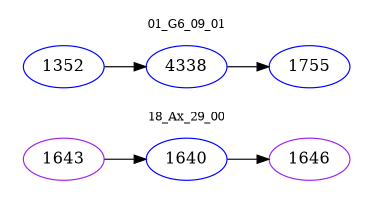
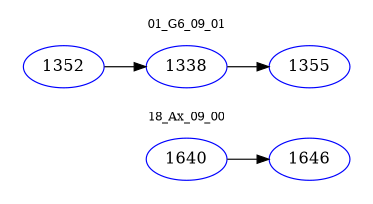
(187, 67) -> (187, 67)
(310, 67) -> (310, 67)
(187, 118) -> (187, 118)
(64, 159) -> none
(310, 159) -> (310, 159)
